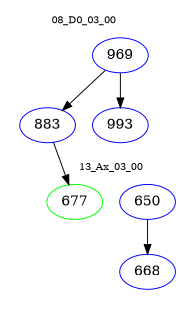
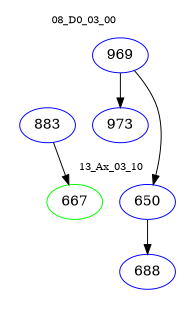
(87, 87) -> (160, 120)
(120, 125) -> (120, 125)
(111, 167) -> (111, 167)
(75, 202) -> (75, 202)
(148, 272) -> (148, 272)
